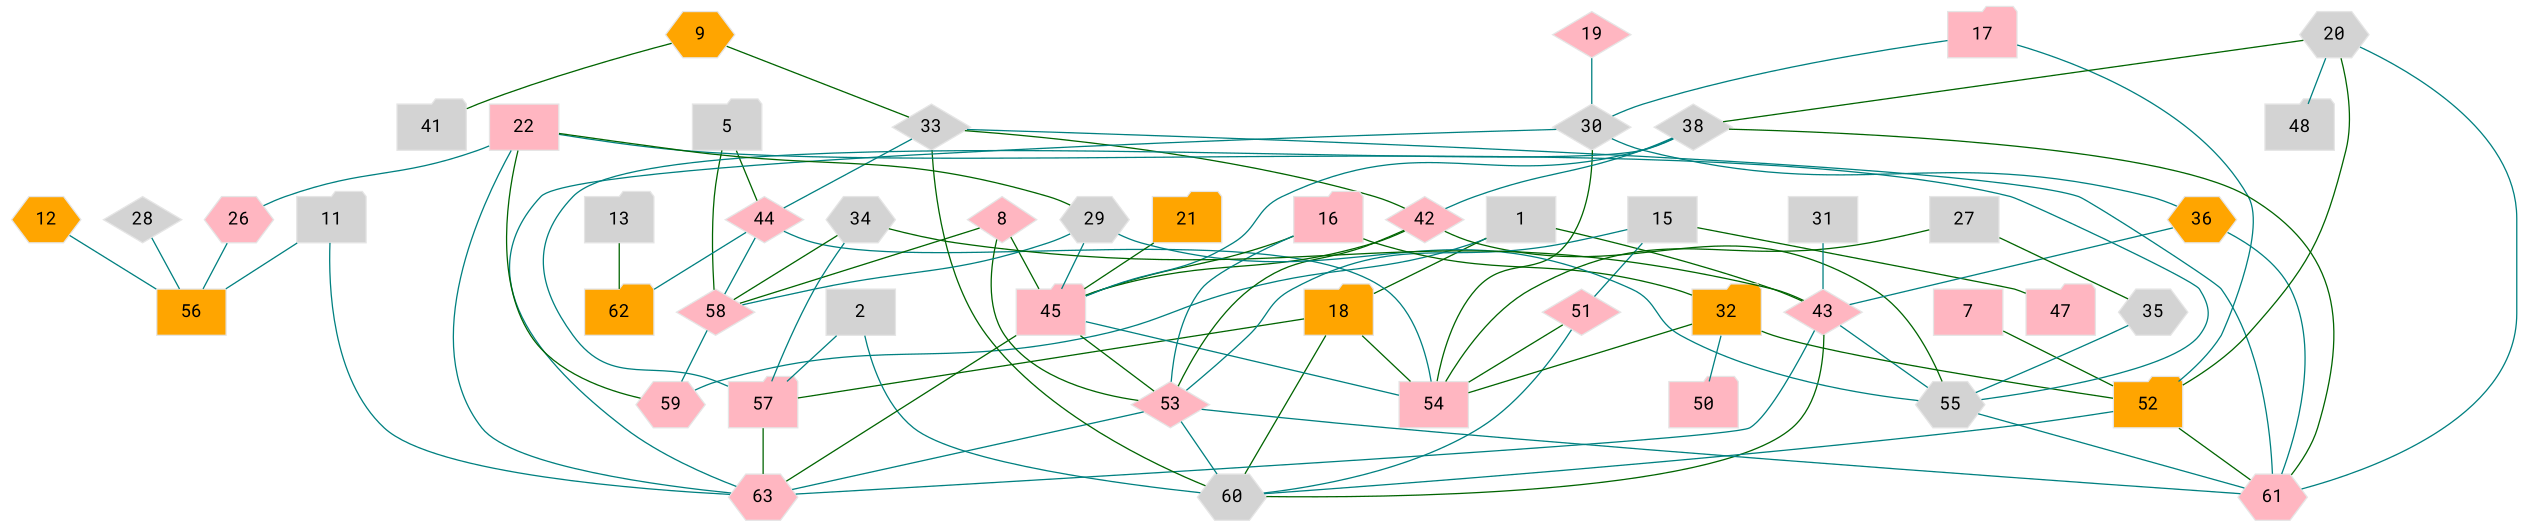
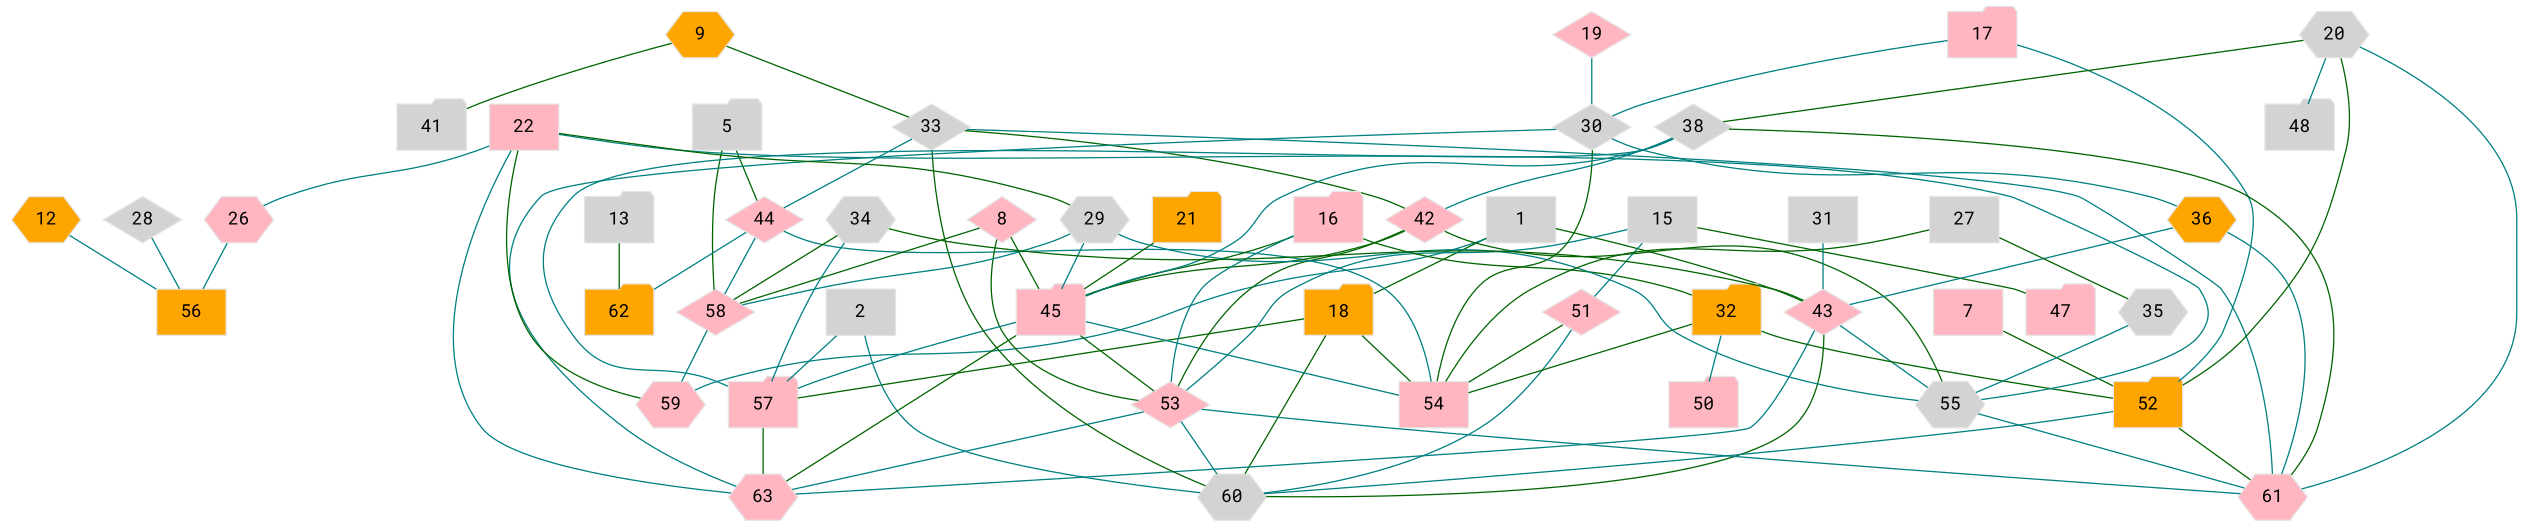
(331, 220) -> none
none -> (933, 345)
